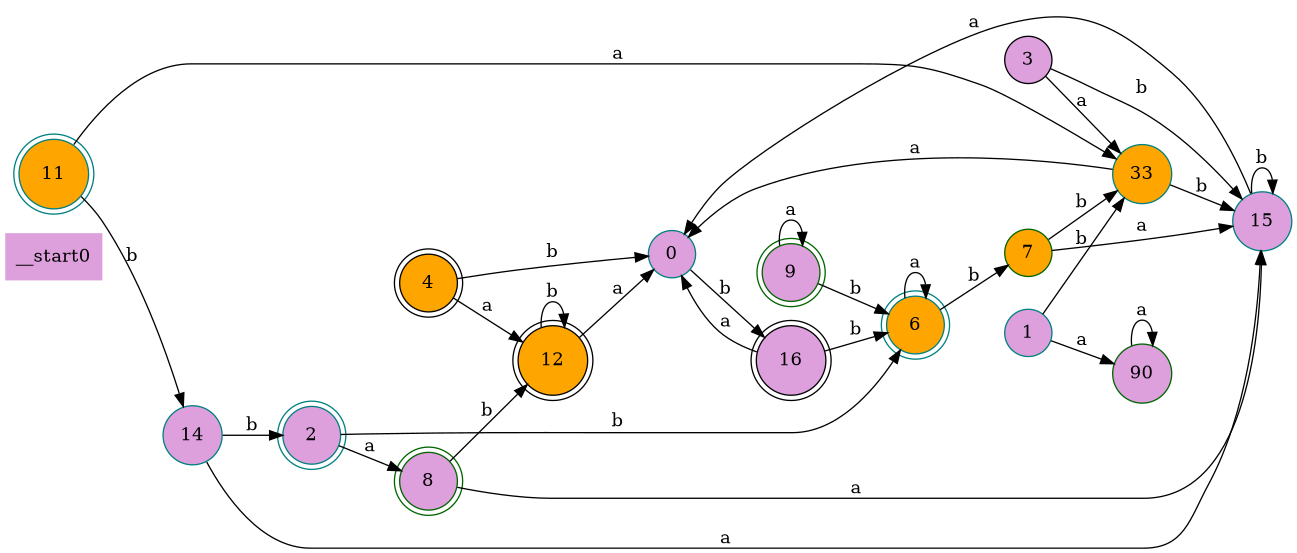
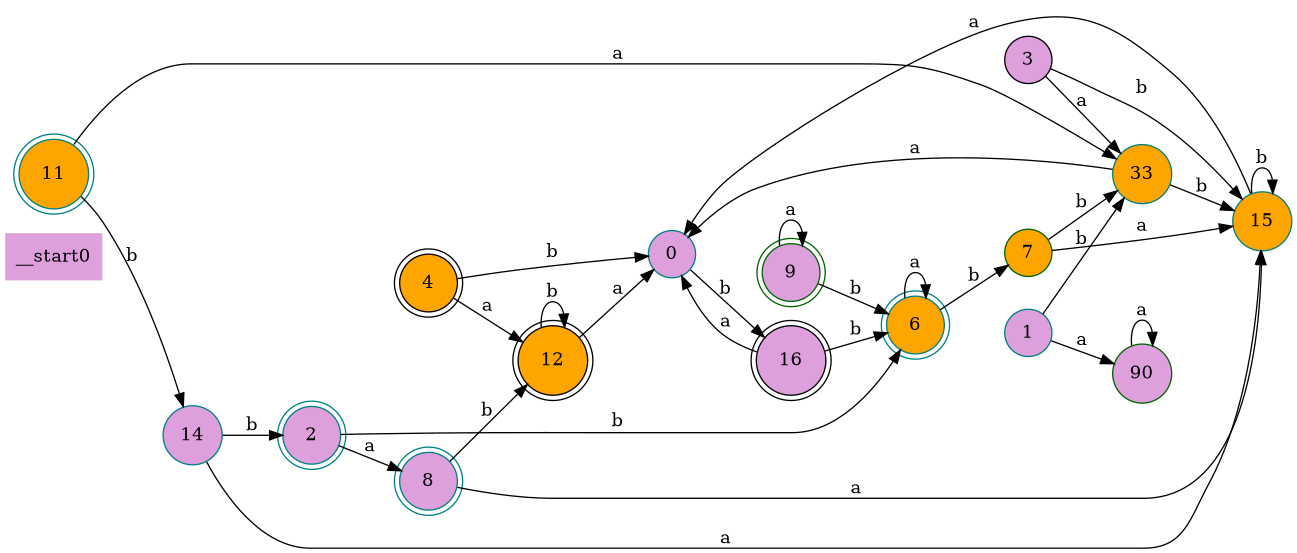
(1262, 221) -> (1262, 221)
(429, 481) -> (429, 481)
